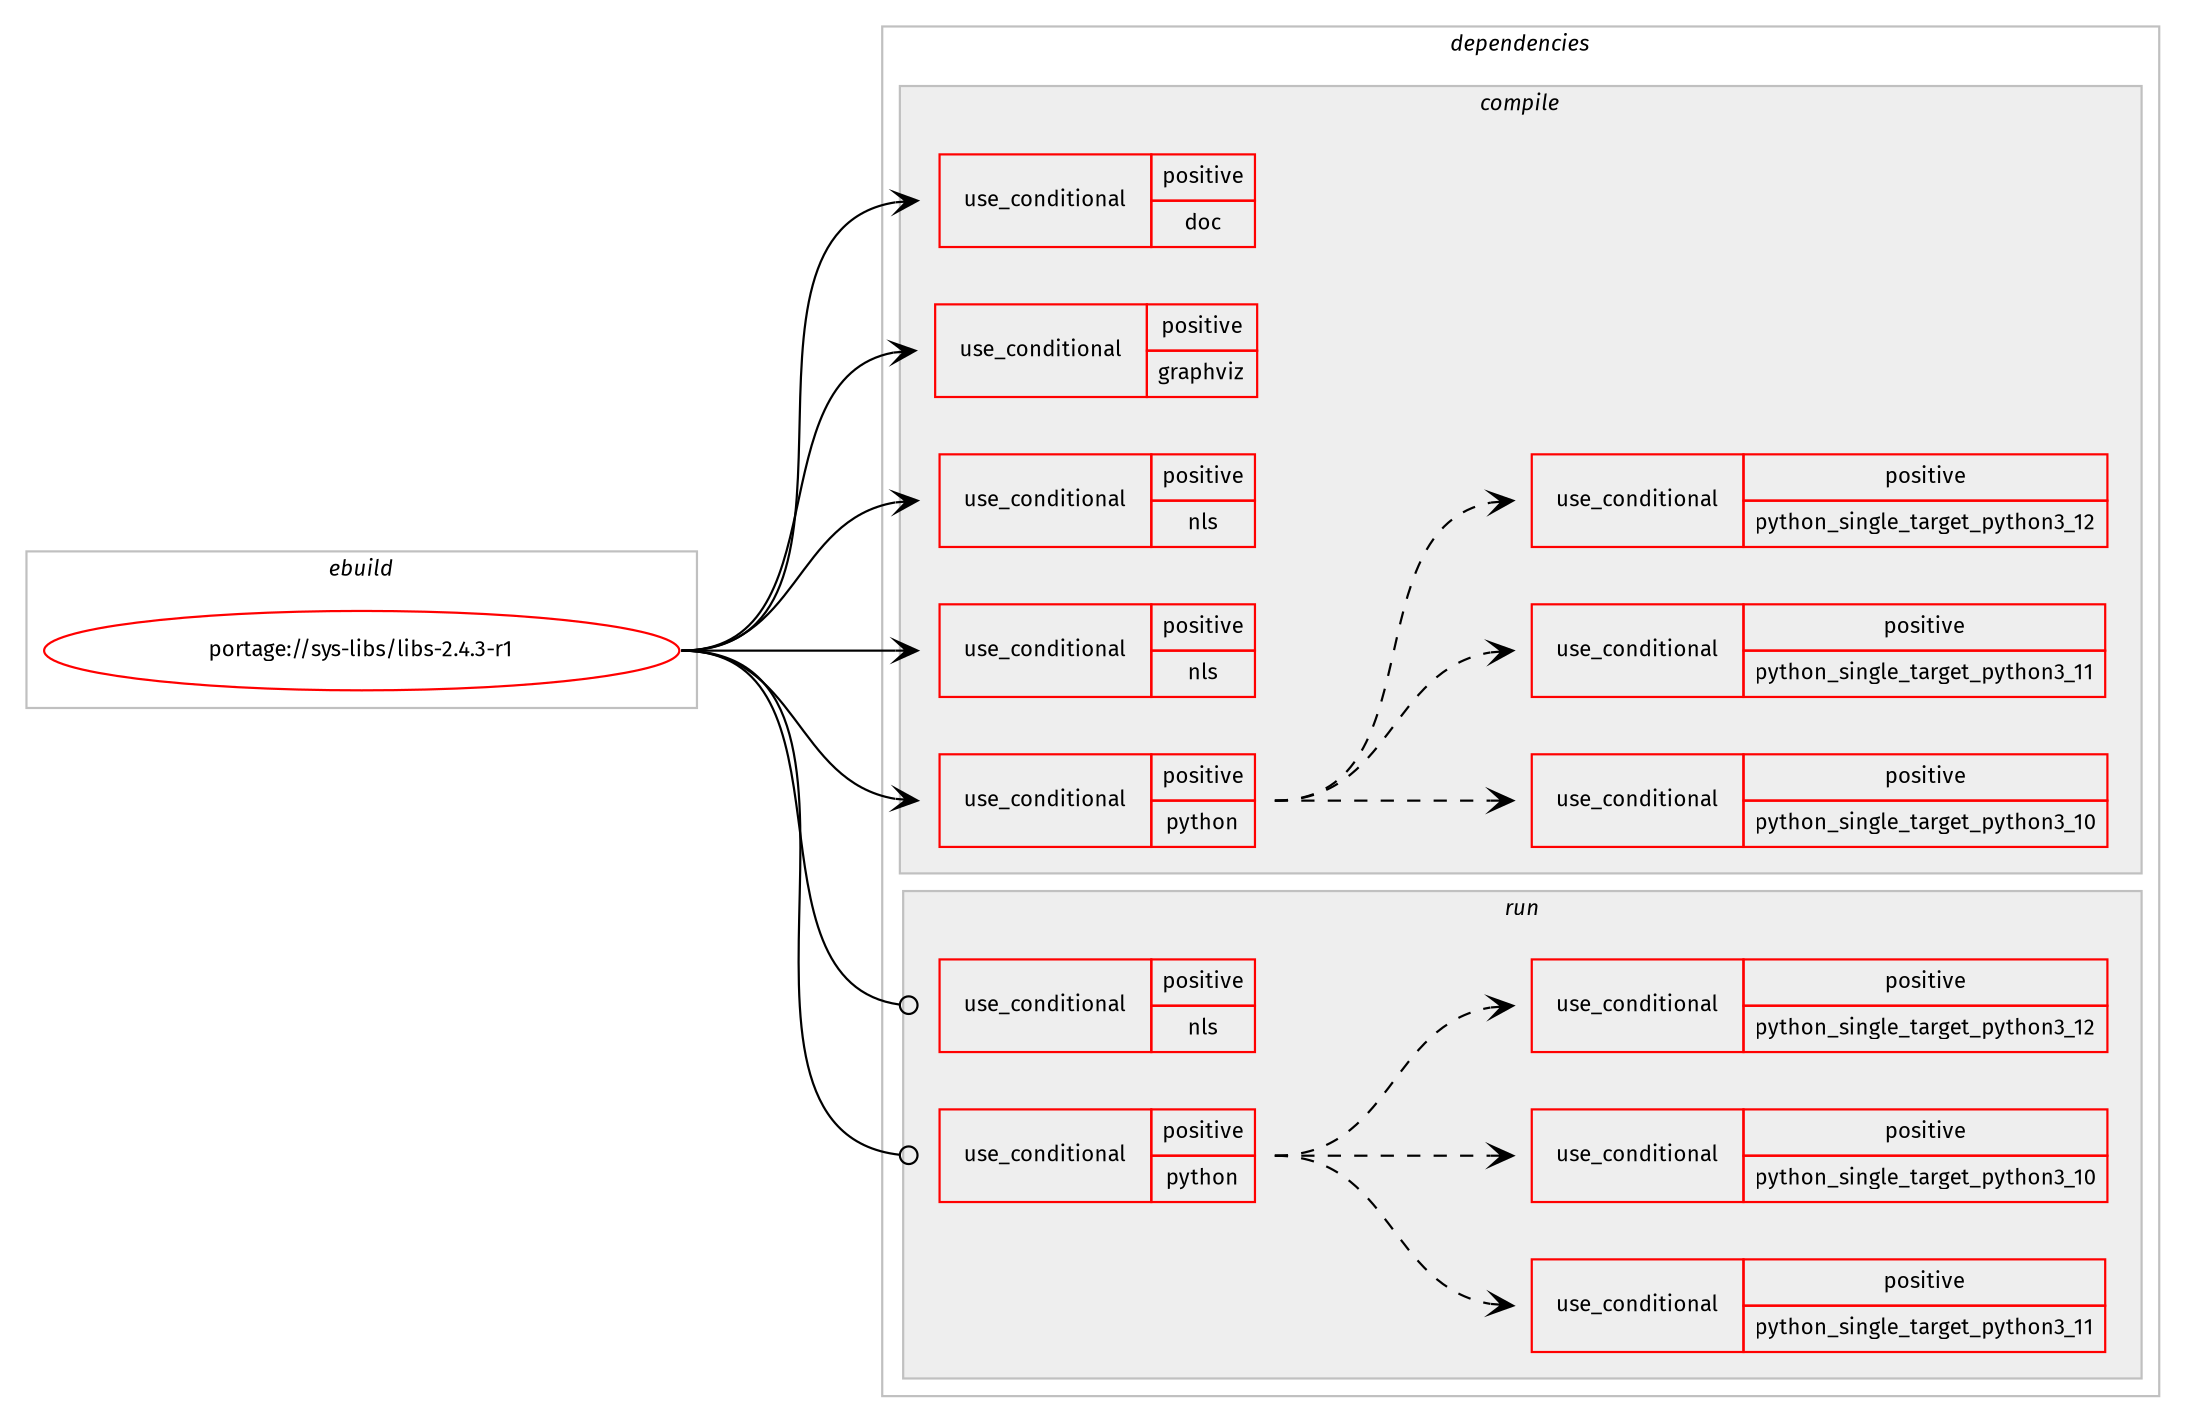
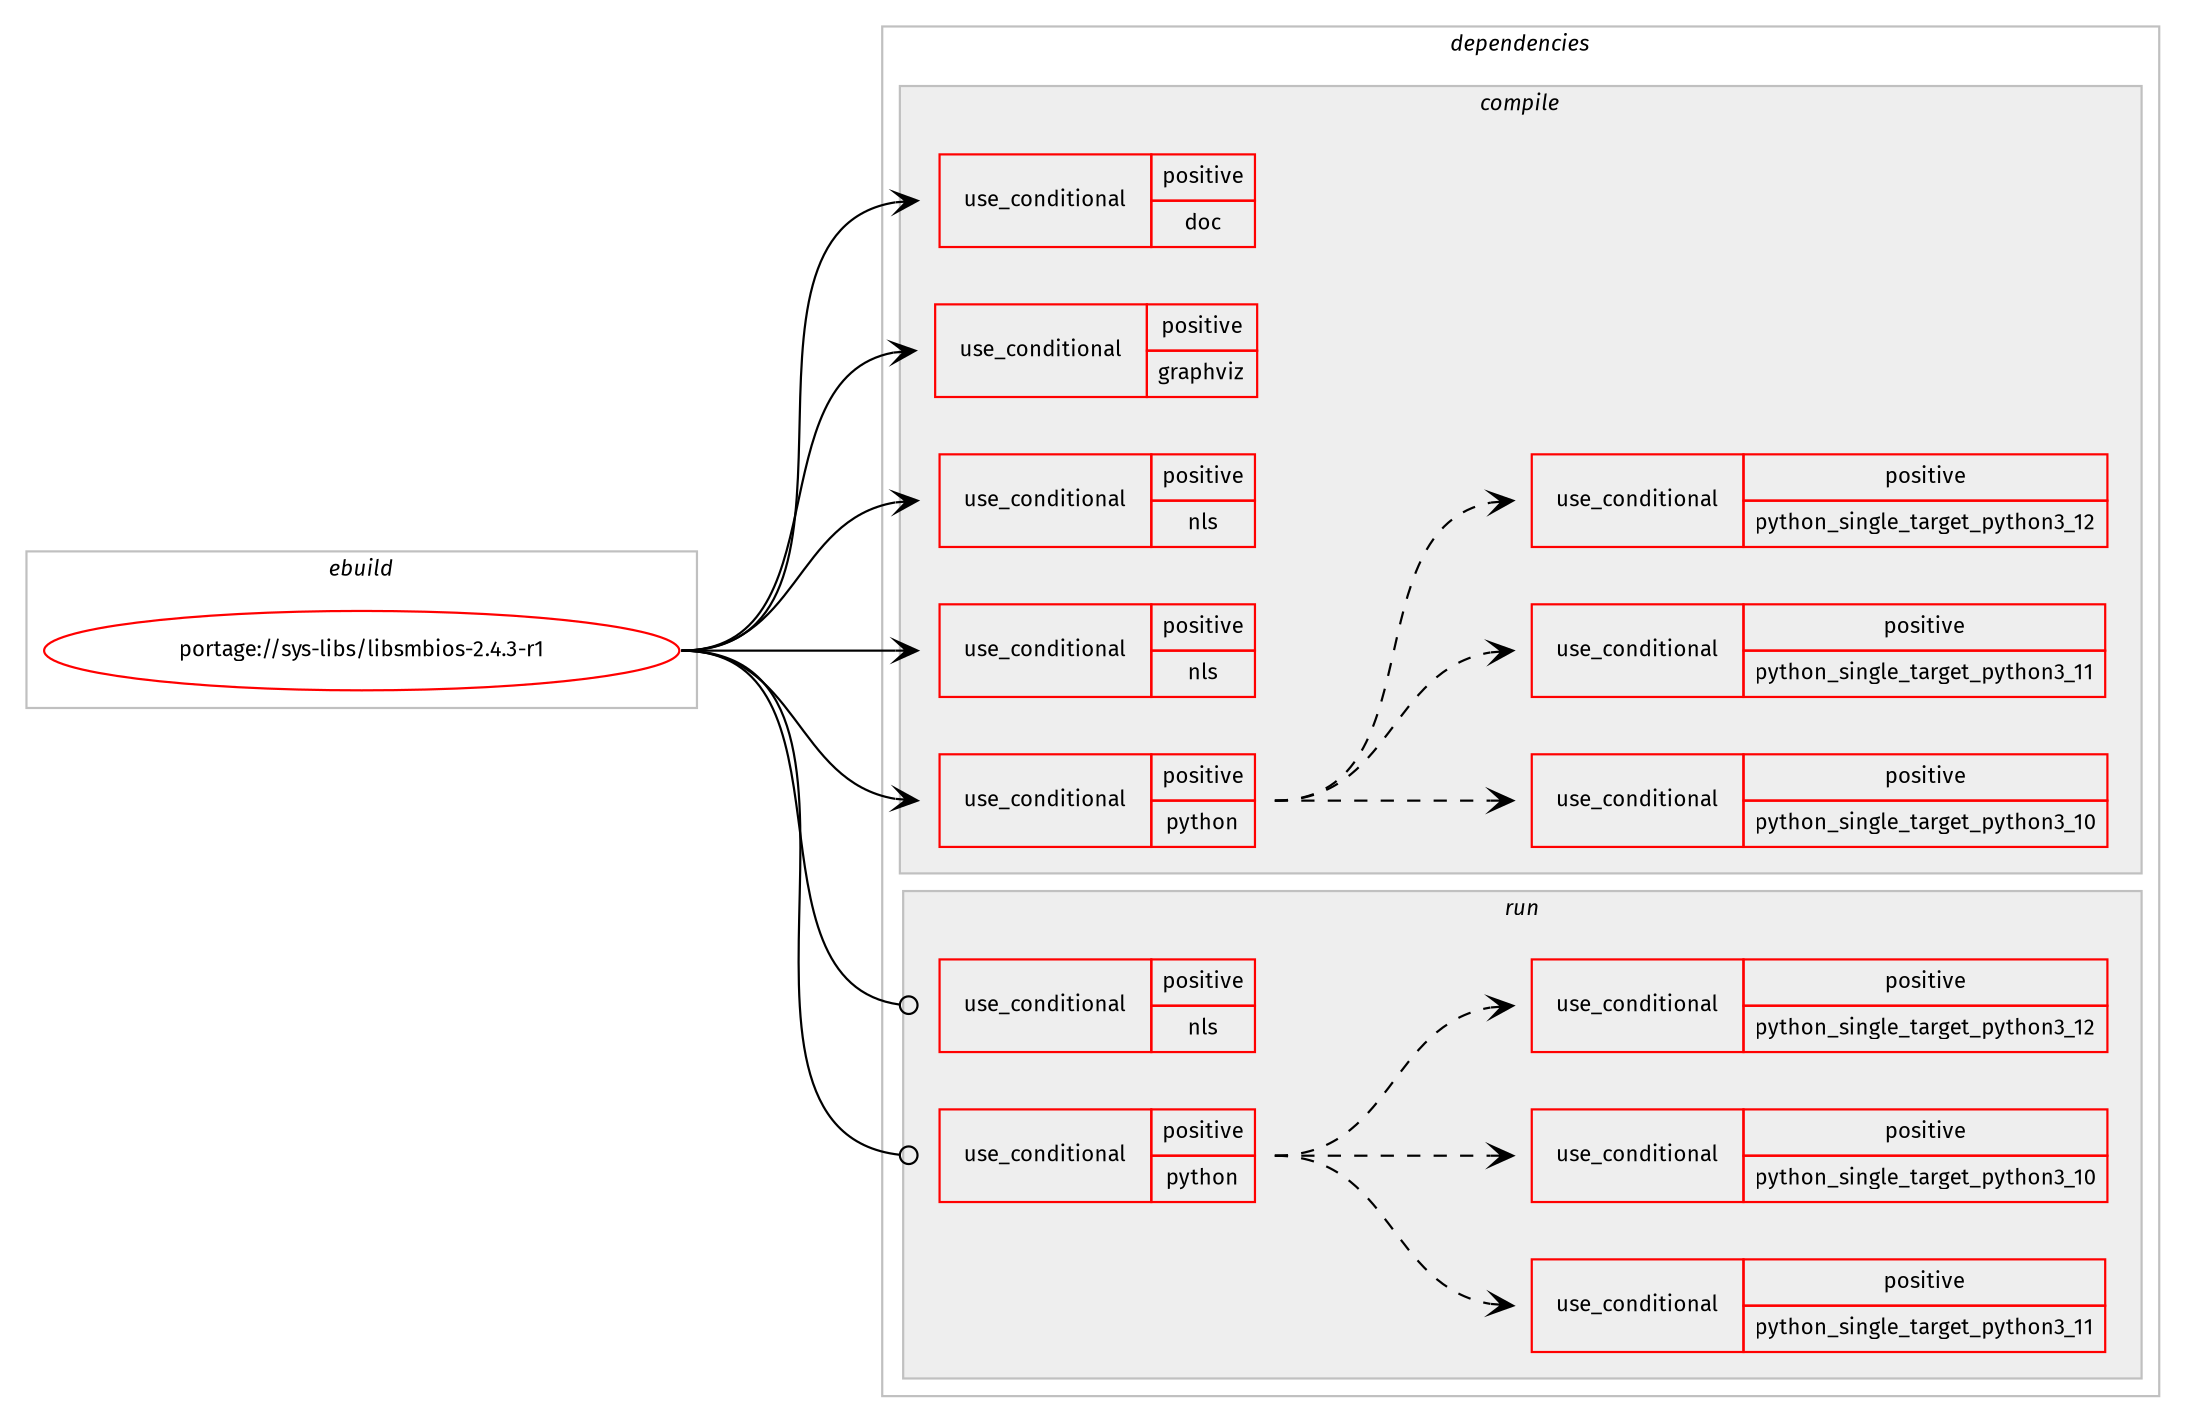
(362, 651) -> (362, 651)
